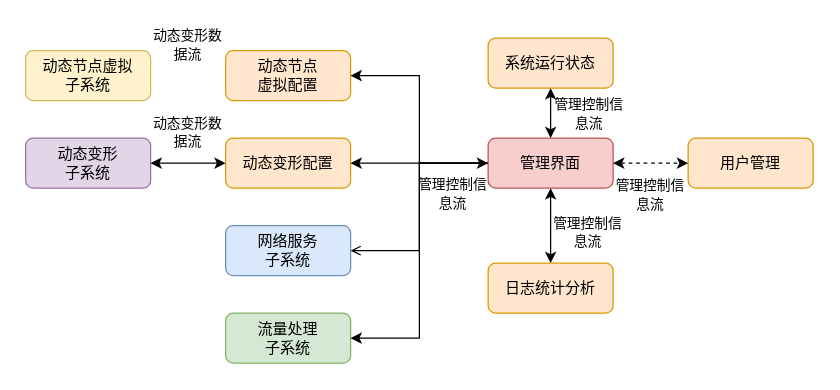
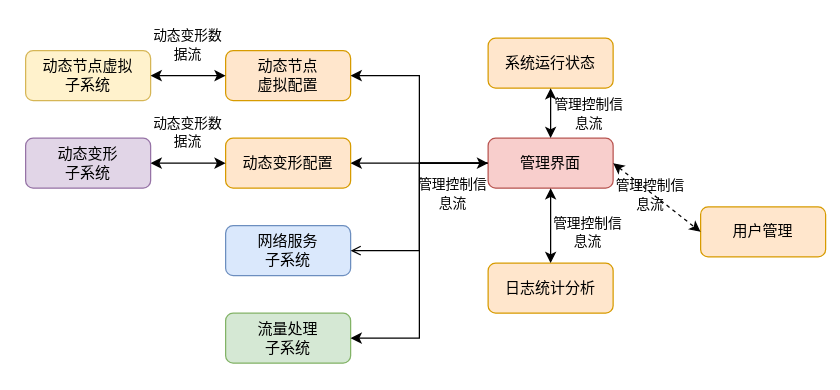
none -> (188, 76)
(751, 163) -> (763, 232)
